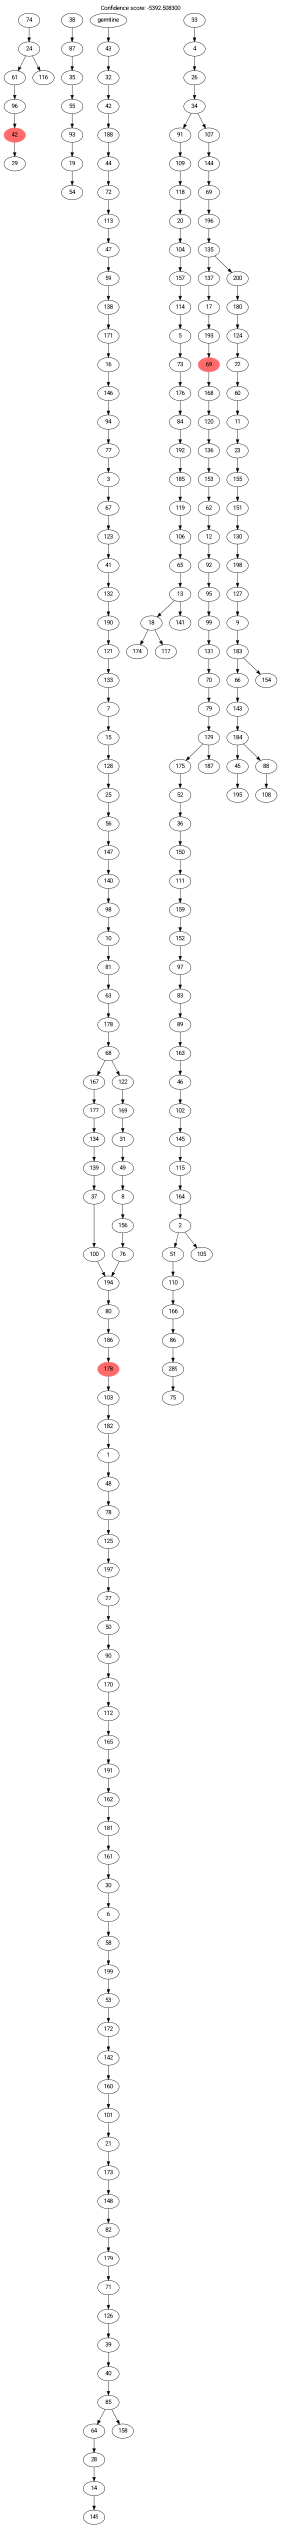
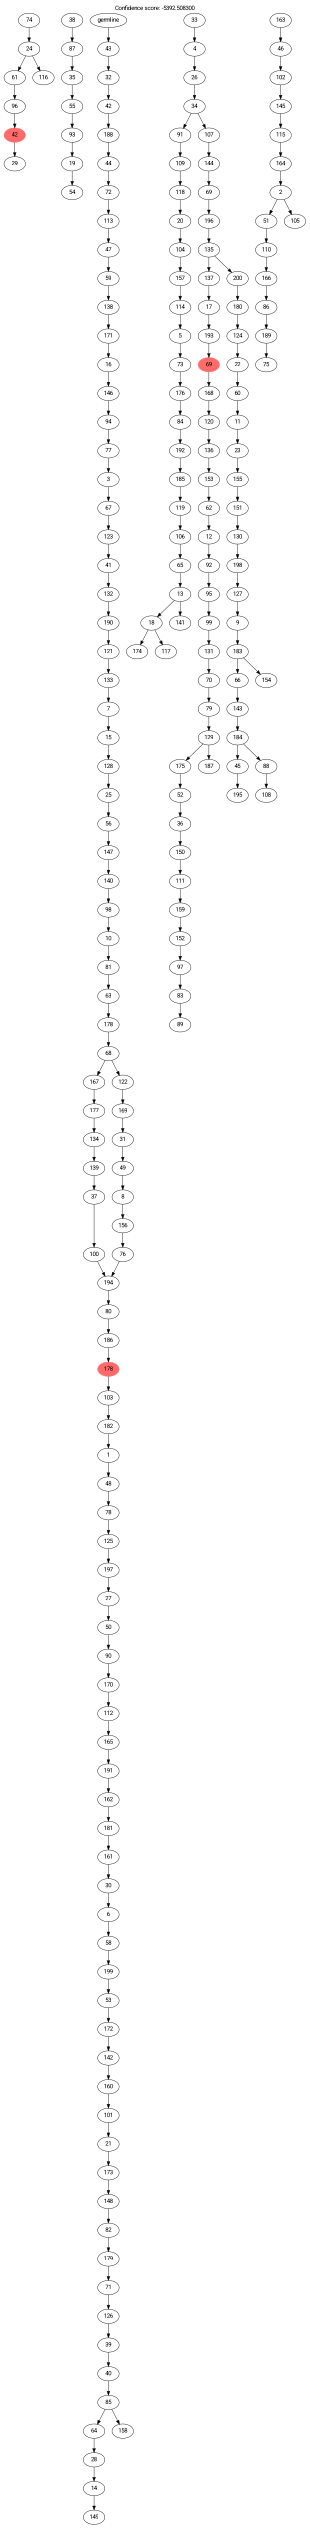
(180, 1037) -> none
(173, 1369) -> (266, 336)
